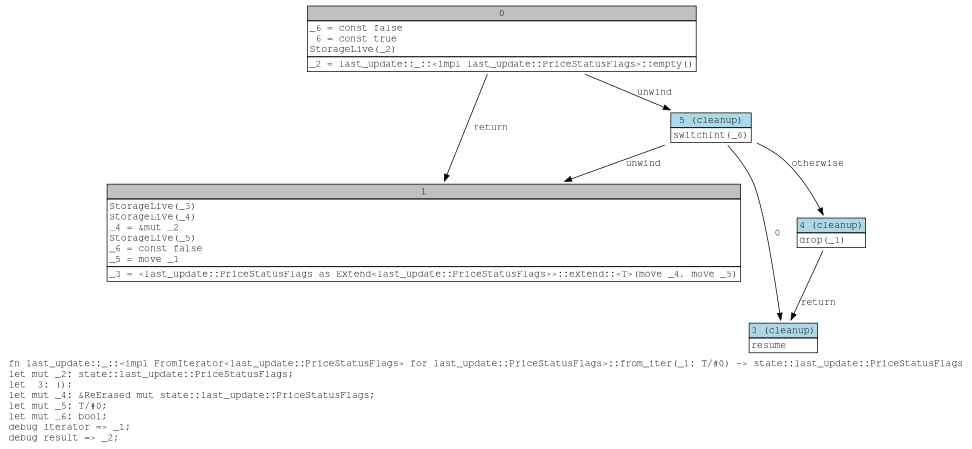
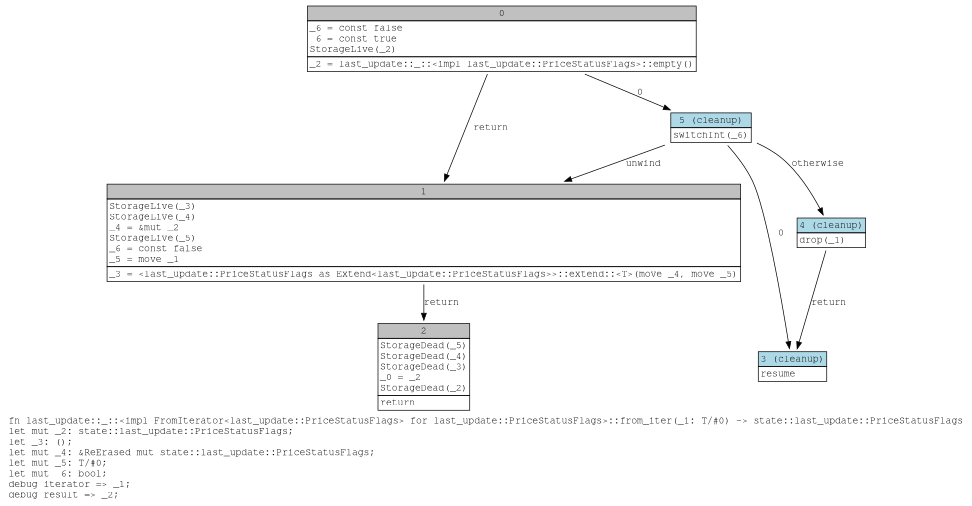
(655, 92) -> (640, 92)
none -> (424, 367)
